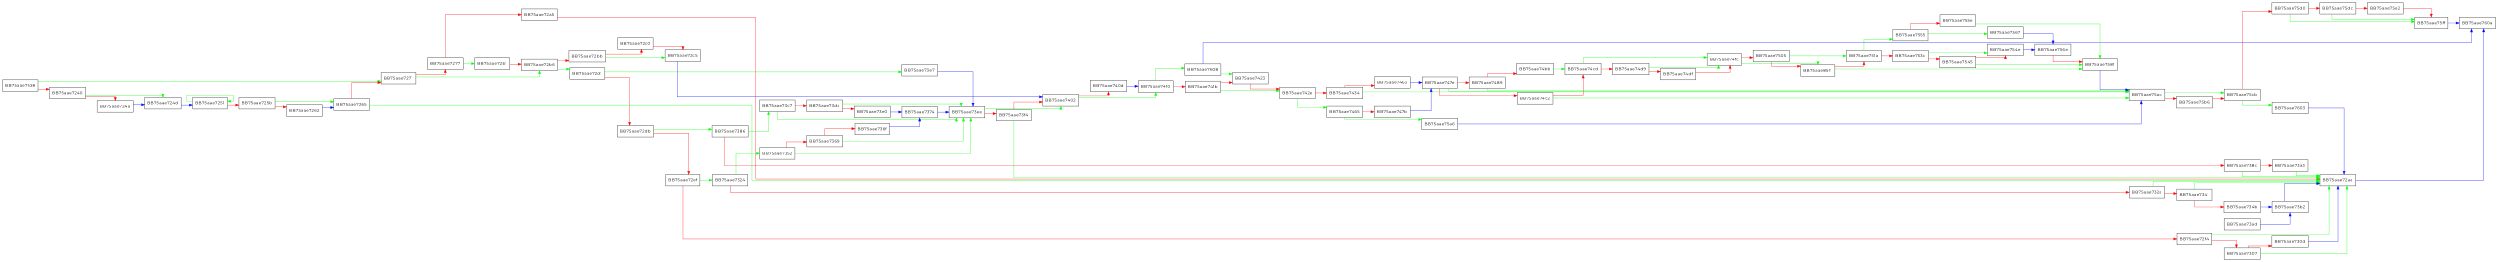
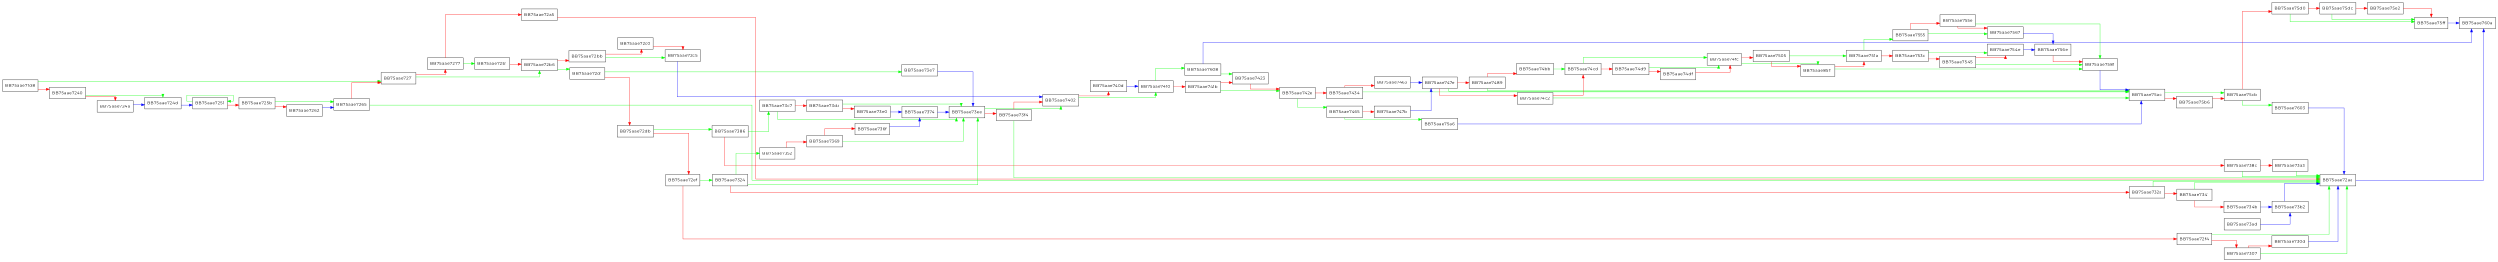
none -> (1970, 28)
(899, 153) -> (895, 185)
